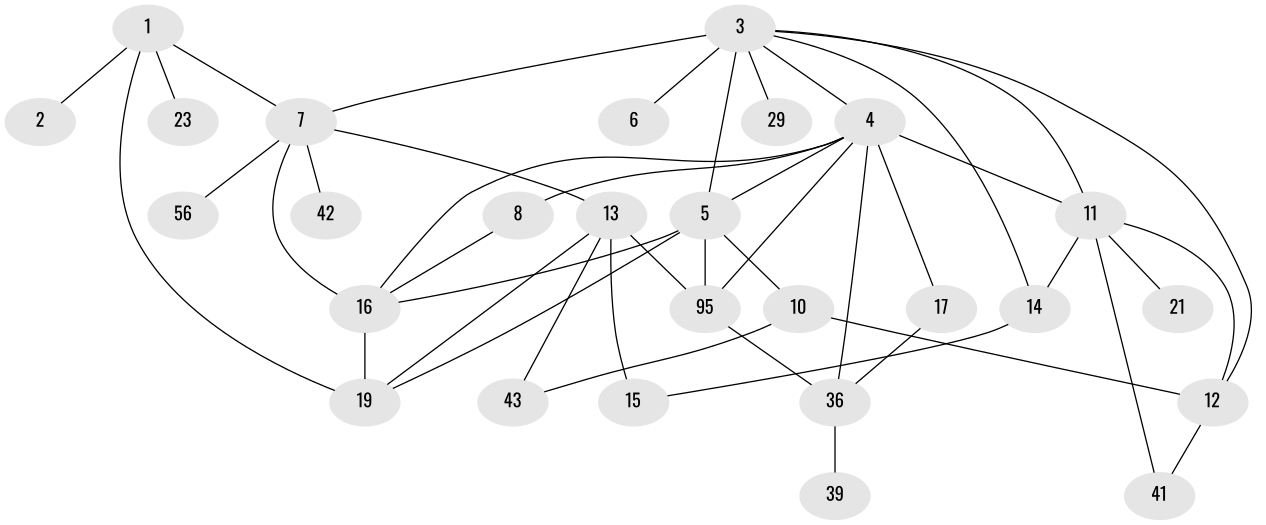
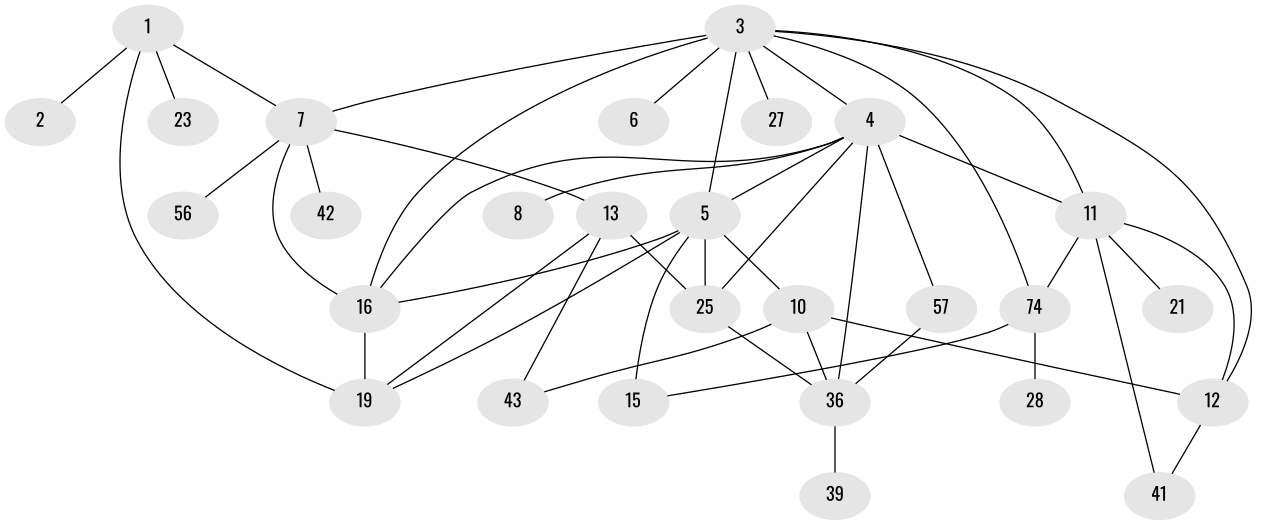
(777, 122) -> (777, 122)
(442, 262) -> (507, 123)
(705, 309) -> (705, 309)
(941, 309) -> (941, 309)
(1035, 309) -> (1035, 309)
(613, 310) -> (652, 304)
none -> (817, 356)
none -> (1035, 403)
